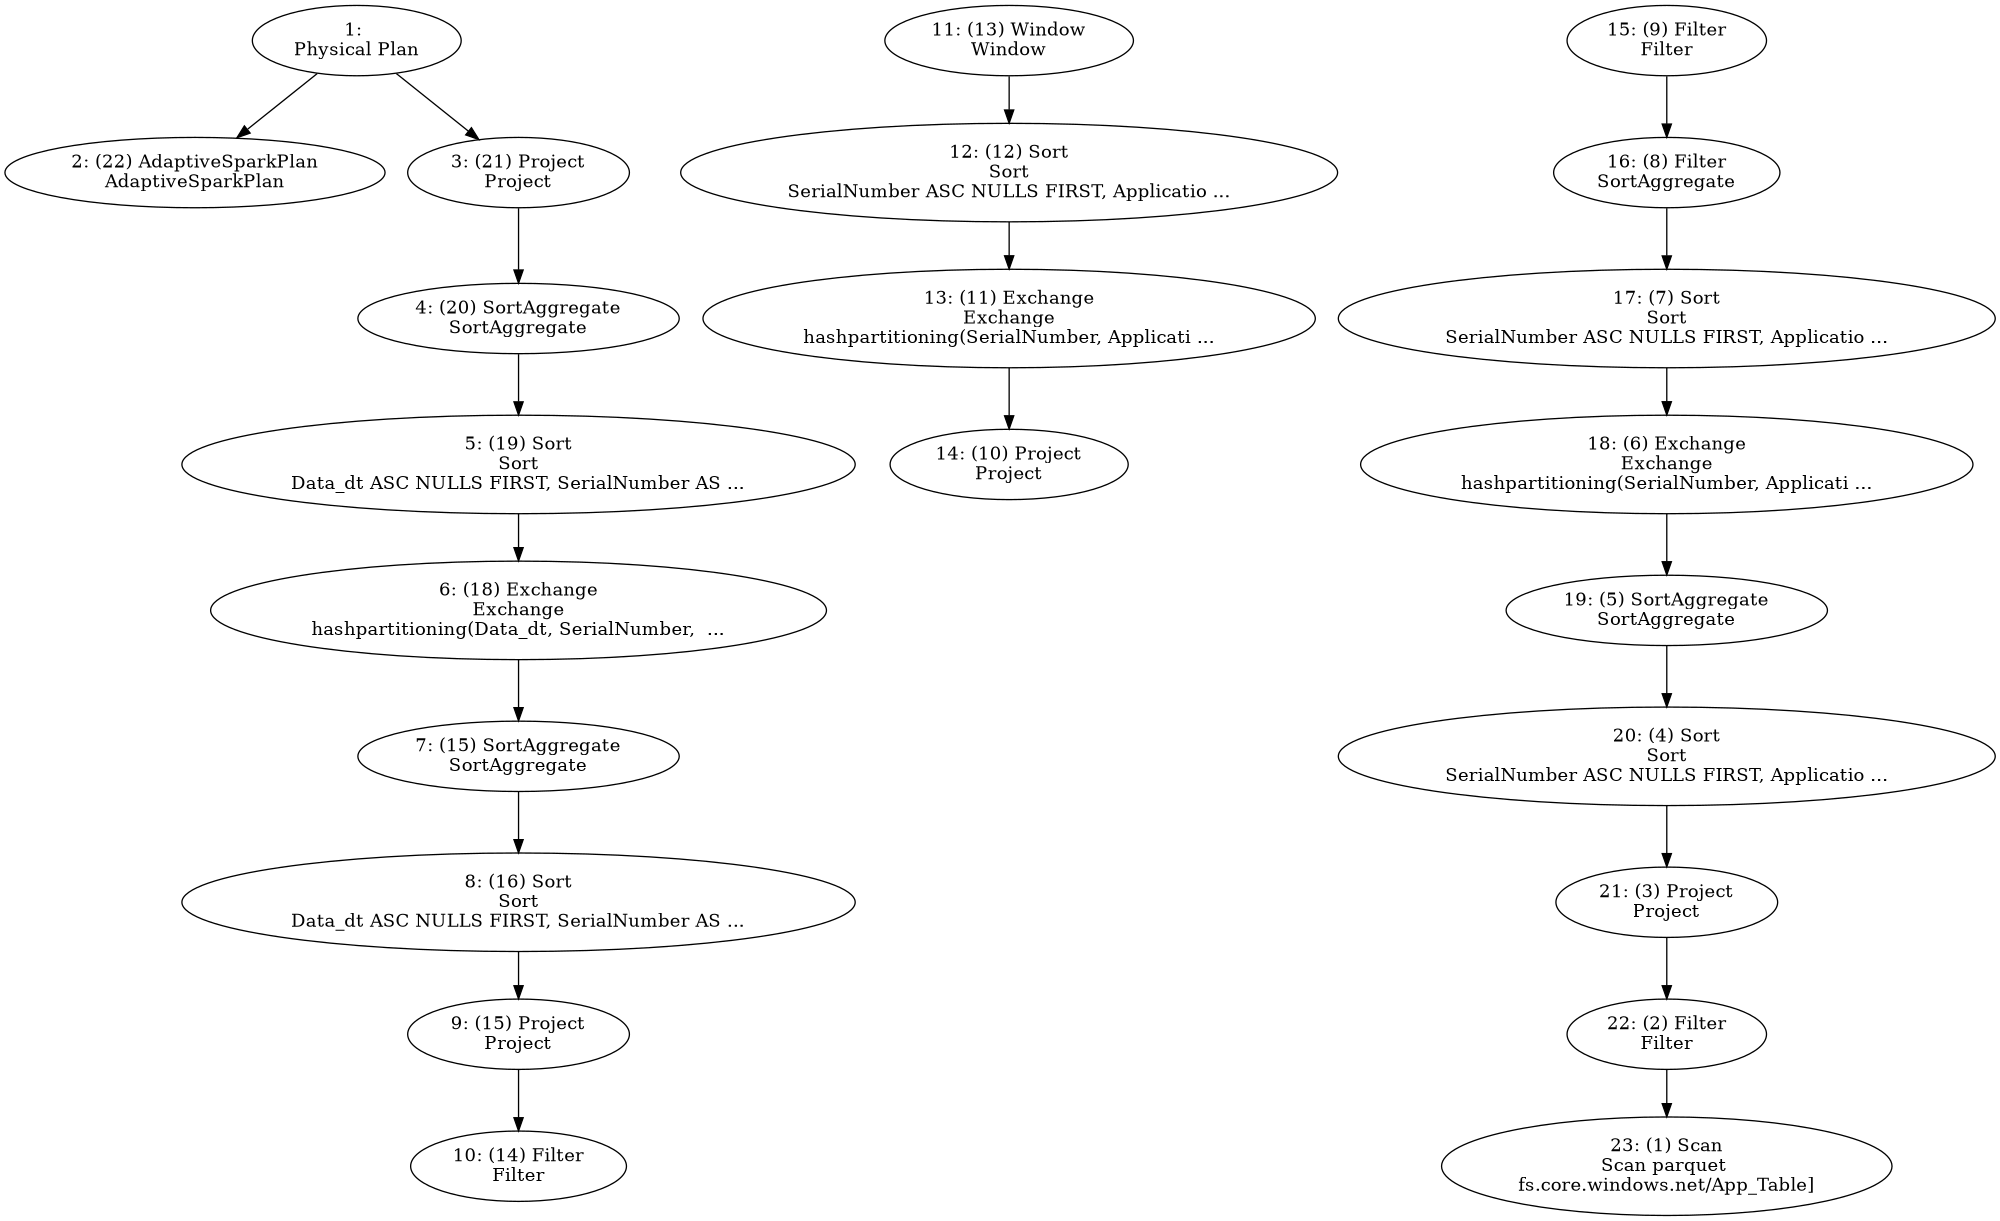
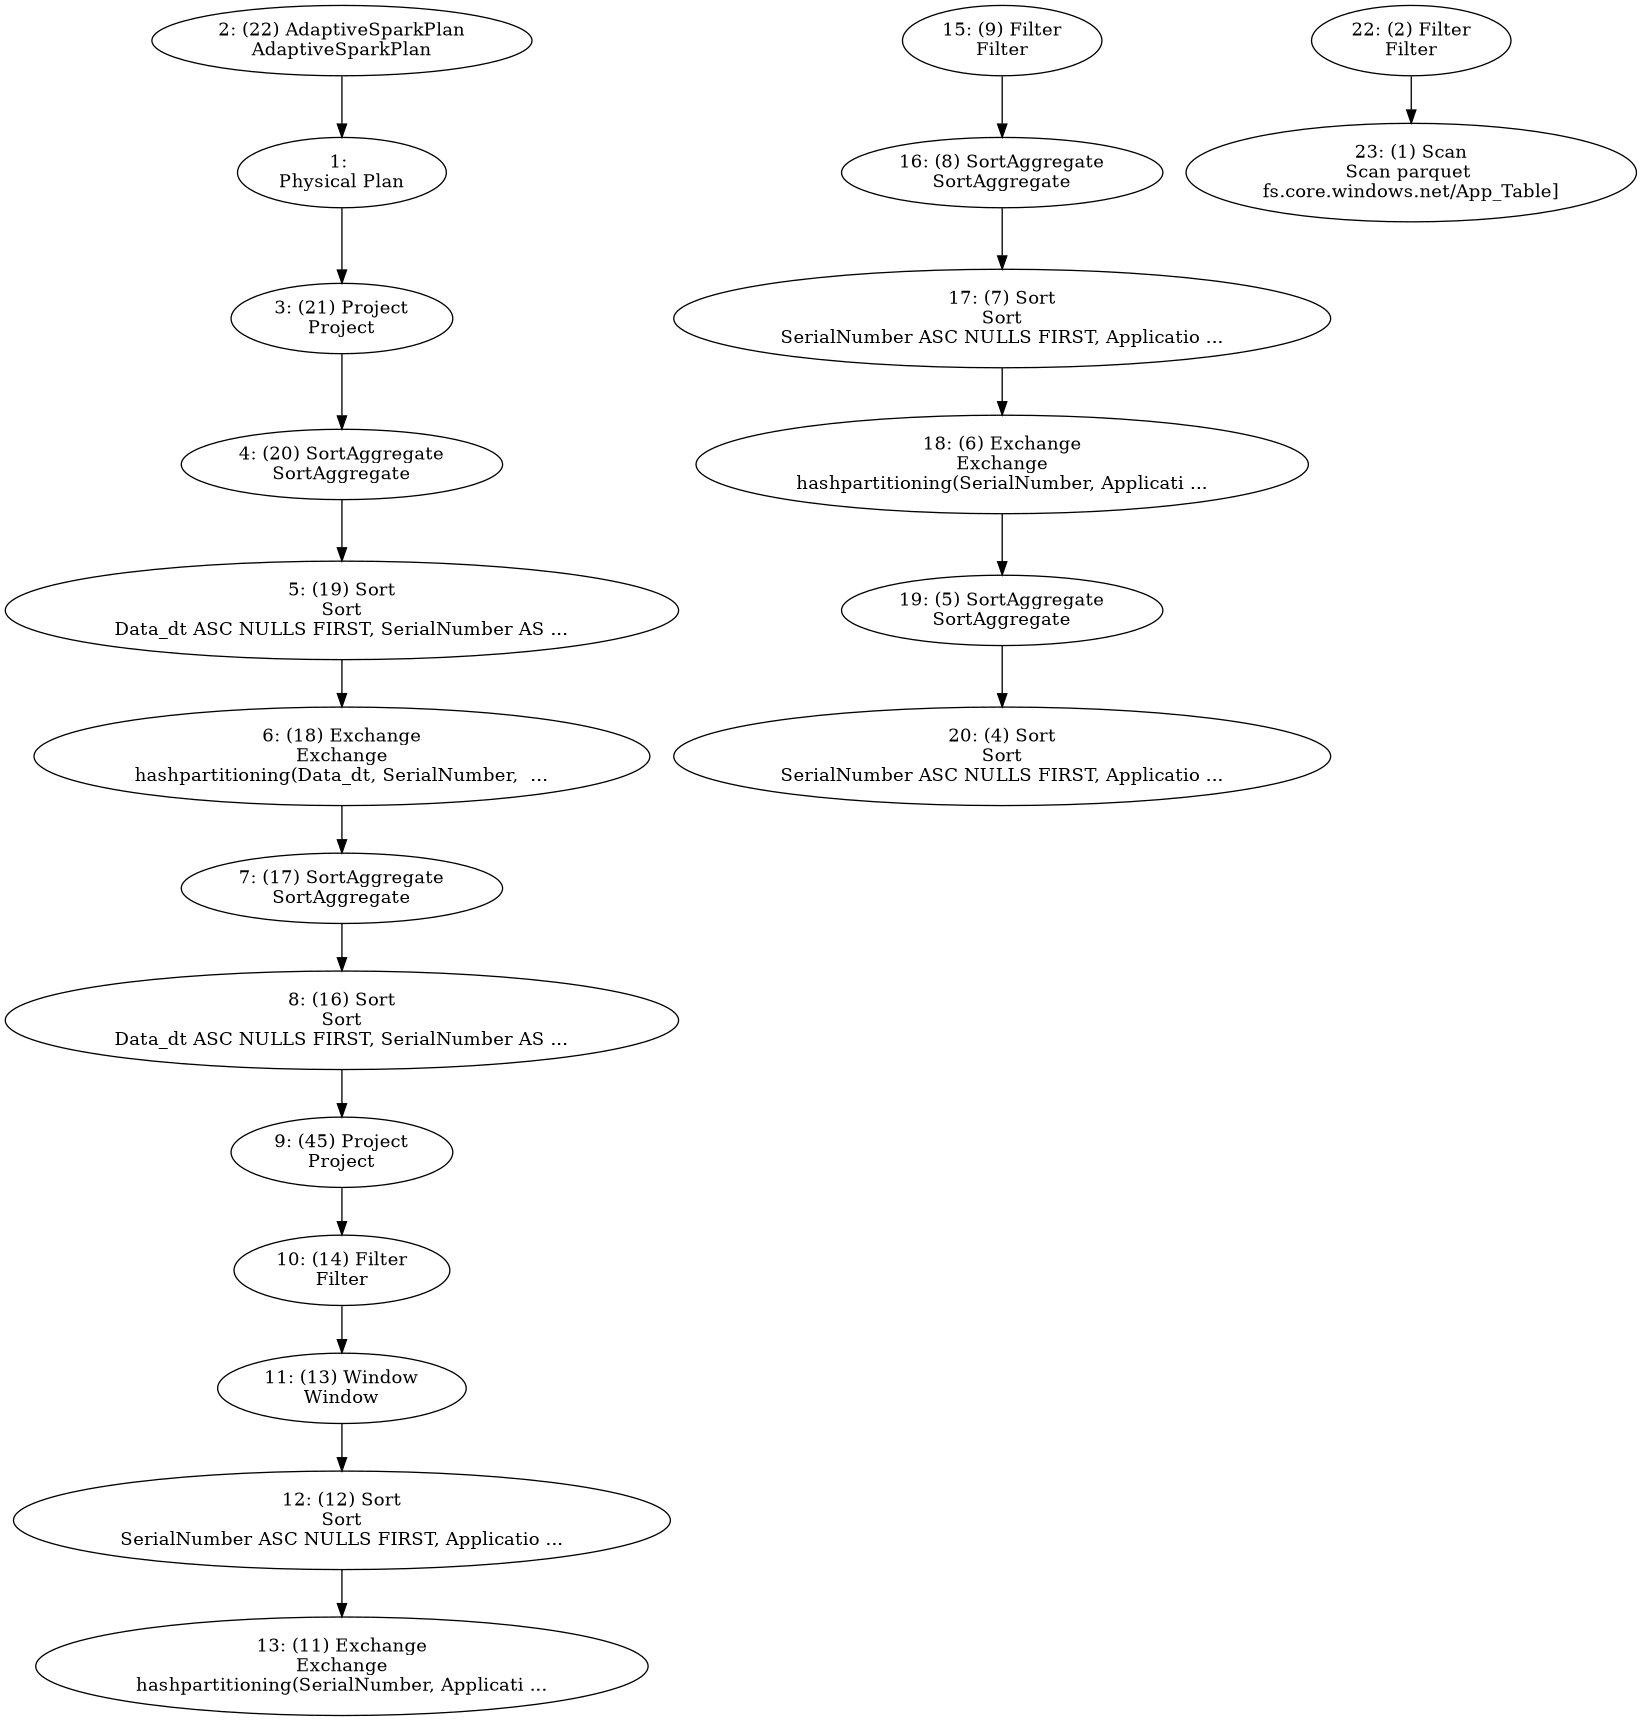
(282, 101) -> (342, 100)
(1667, 173) -> (1002, 173)
(1009, 464) -> none
(519, 756) -> (342, 888)
(1667, 902) -> none
(519, 1034) -> (342, 1152)
none -> (342, 1323)
